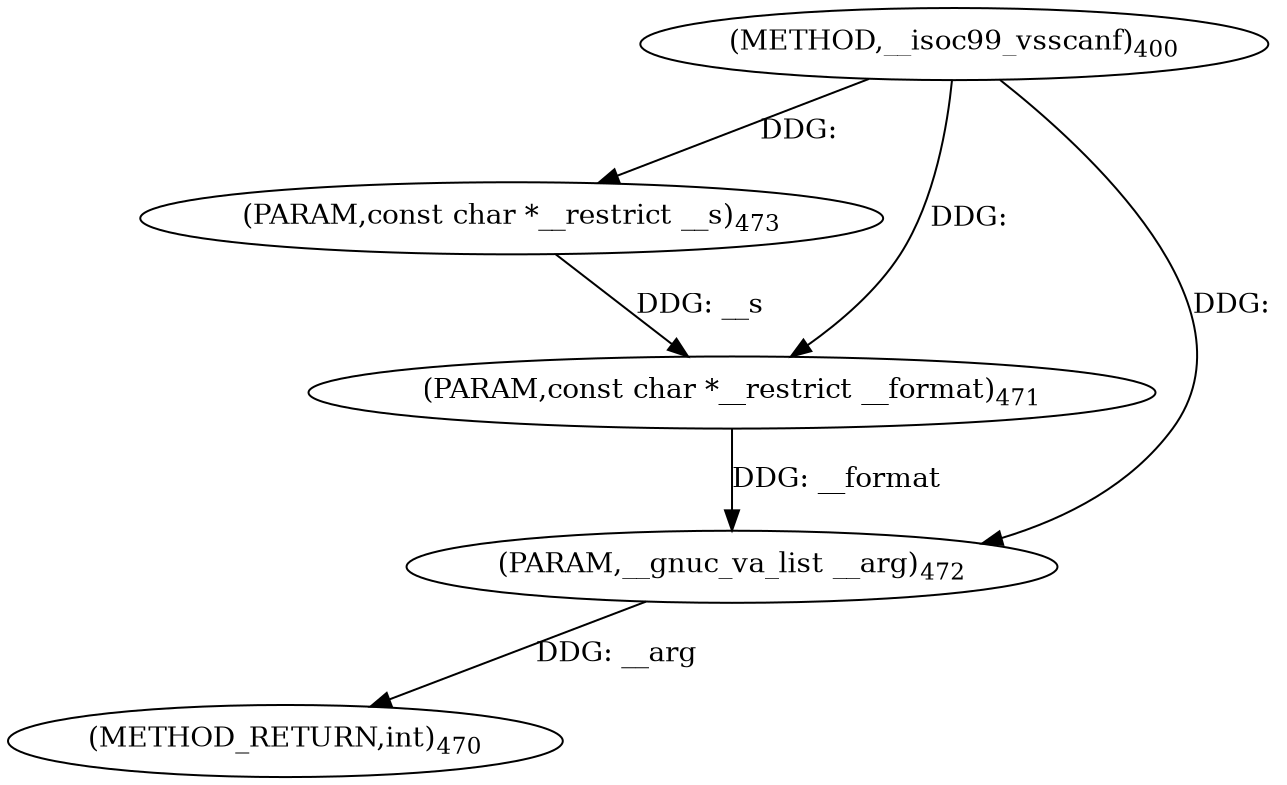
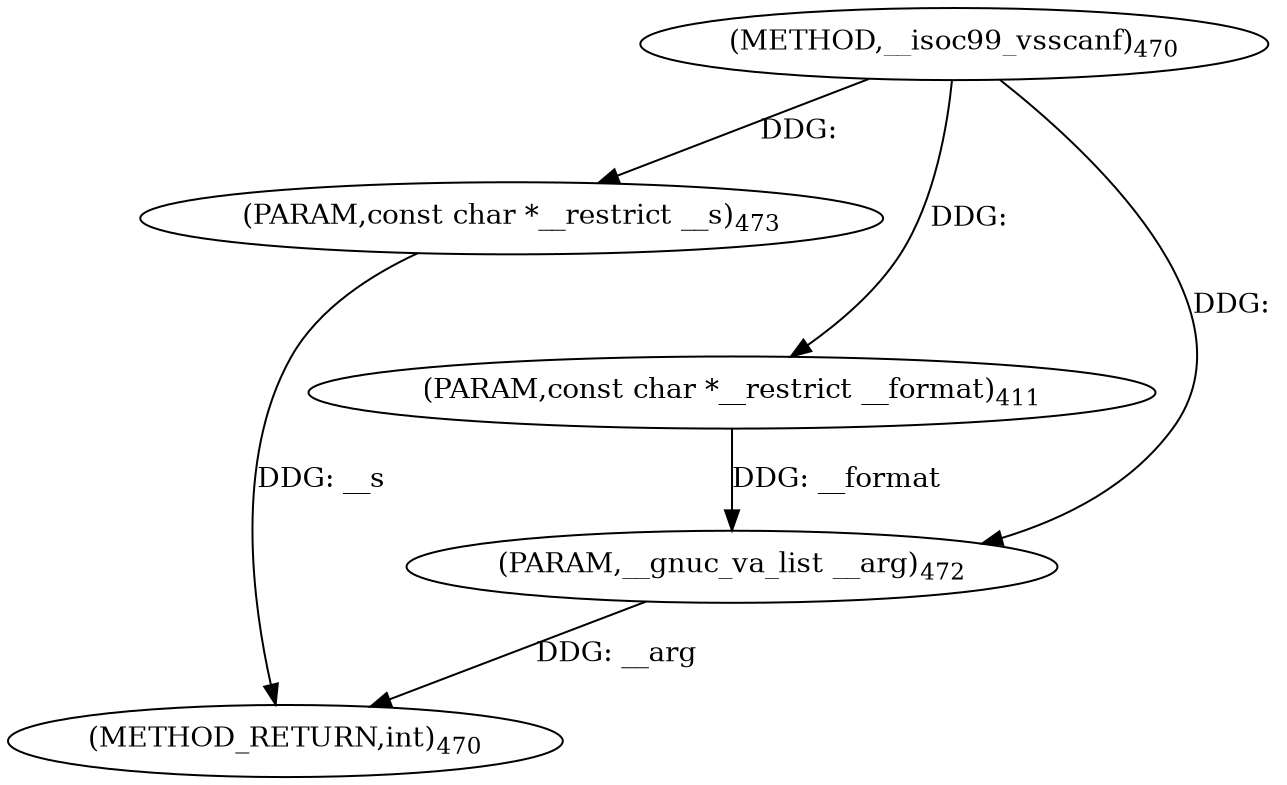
(1157, 41) -> (1157, 41)
(614, 299) -> (262, 436)
(1018, 390) -> (1018, 390)
